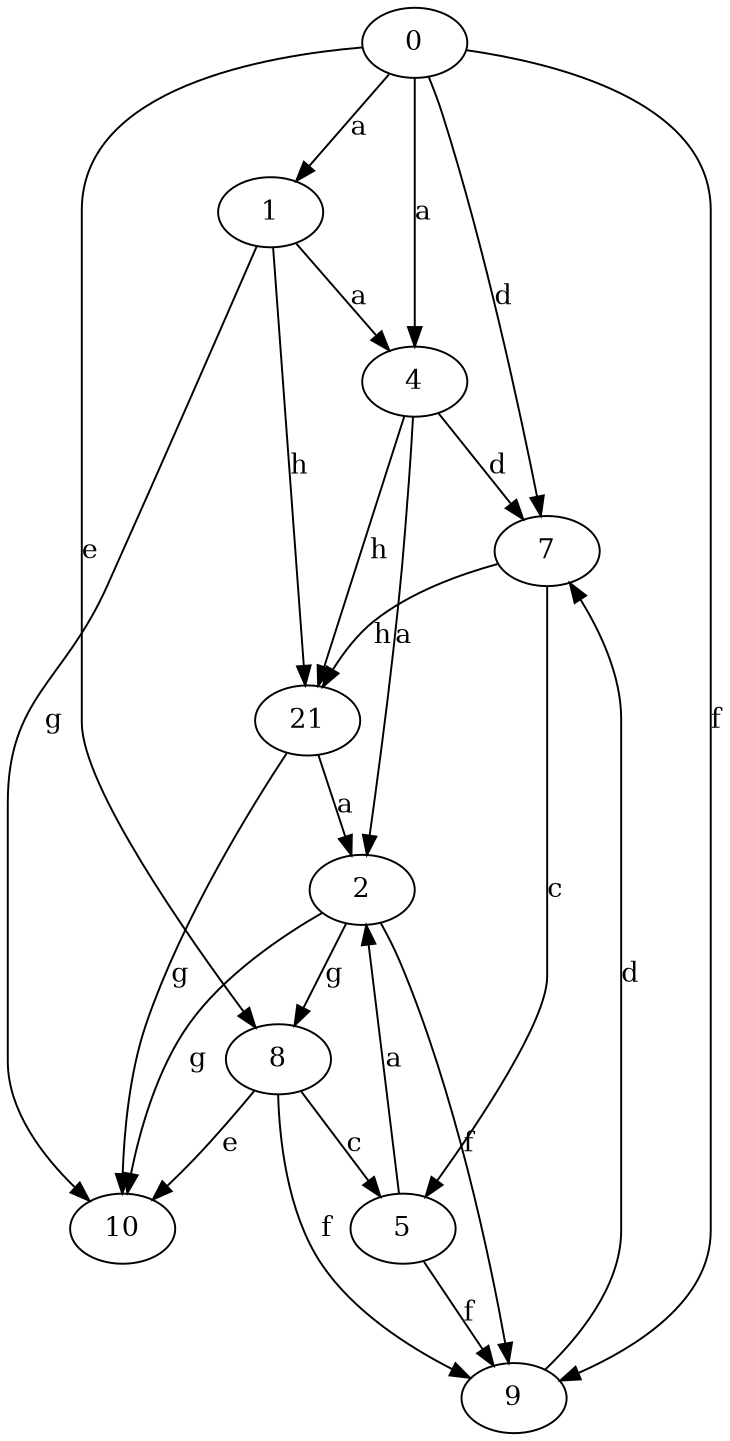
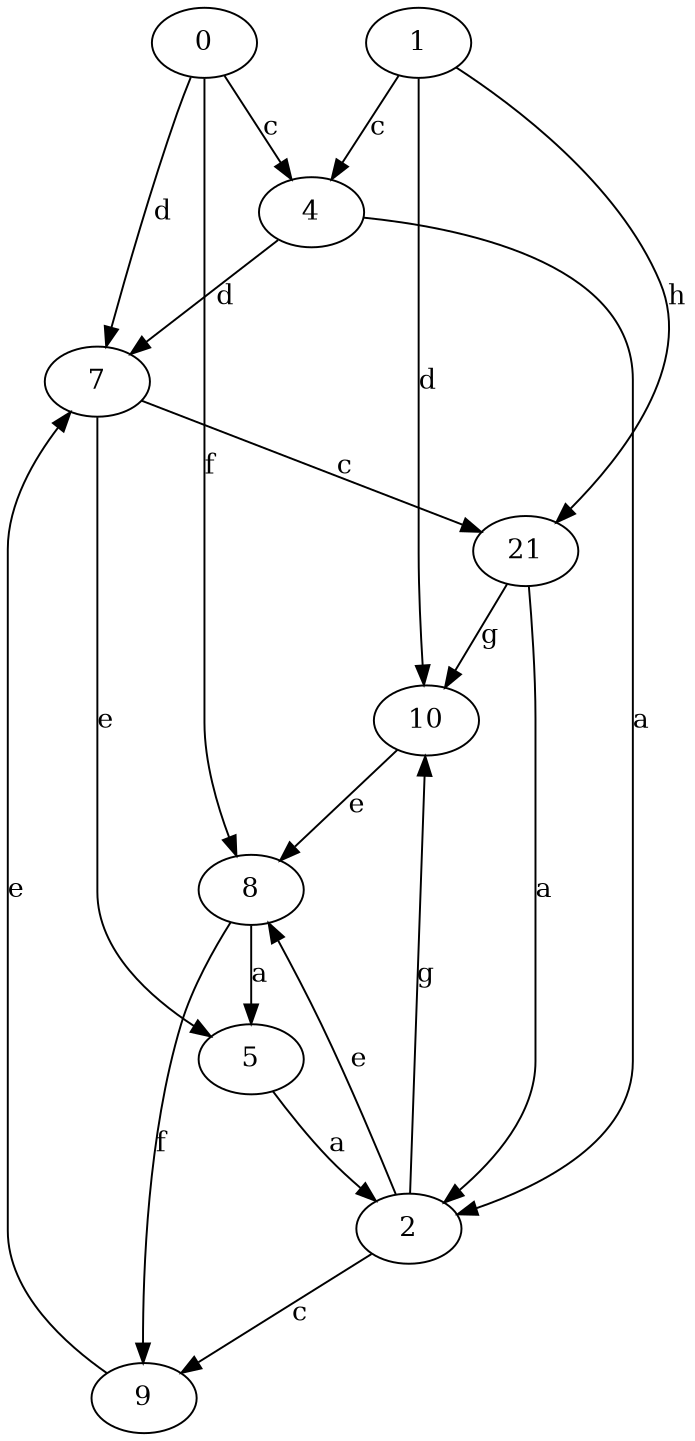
(349, 120) -> none
(424, 212) -> (271, 128)
(359, 297) -> (378, 128)
(364, 541) -> none
(91, 551) -> (210, 466)
(384, 636) -> (345, 466)
(711, 665) -> none
(55, 720) -> (428, 382)
(555, 890) -> (106, 720)
(335, 975) -> (359, 1059)
(631, 975) -> (17, 890)
(212, 1140) -> (346, 798)
(354, 1144) -> (260, 975)
(469, 1144) -> (300, 1313)
(453, 1306) -> none
